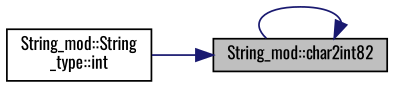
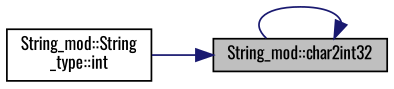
(300, 55) -> (300, 55)
